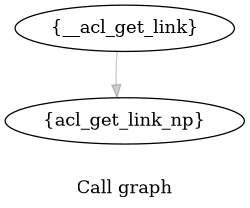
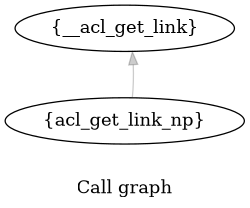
(116, 68) -> (133, 81)
